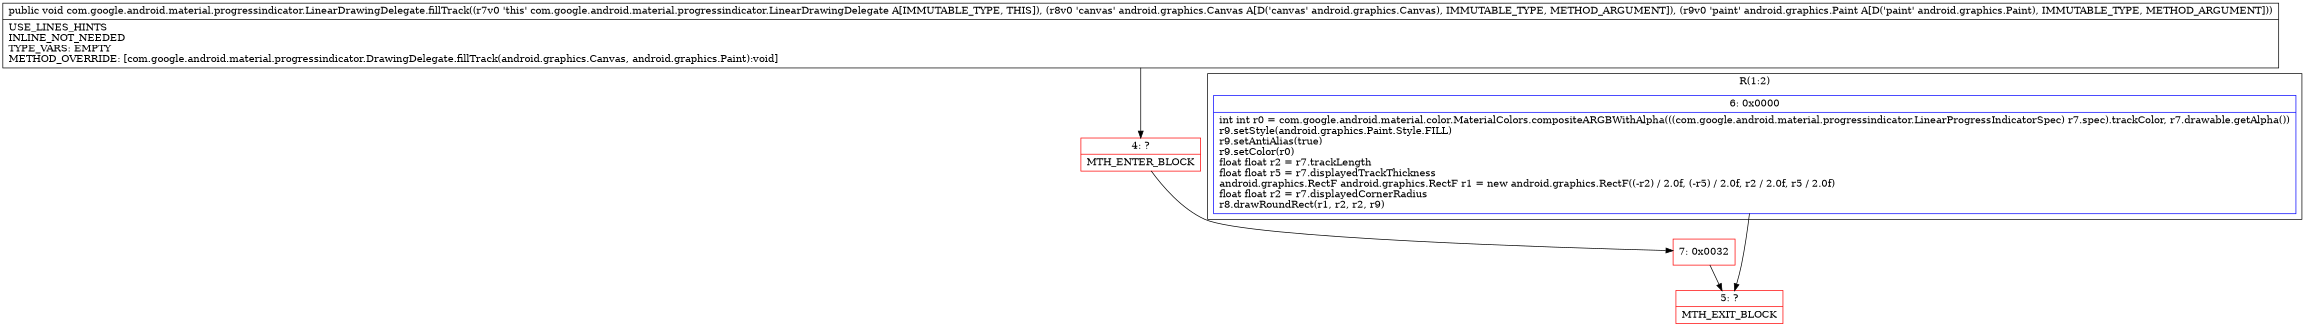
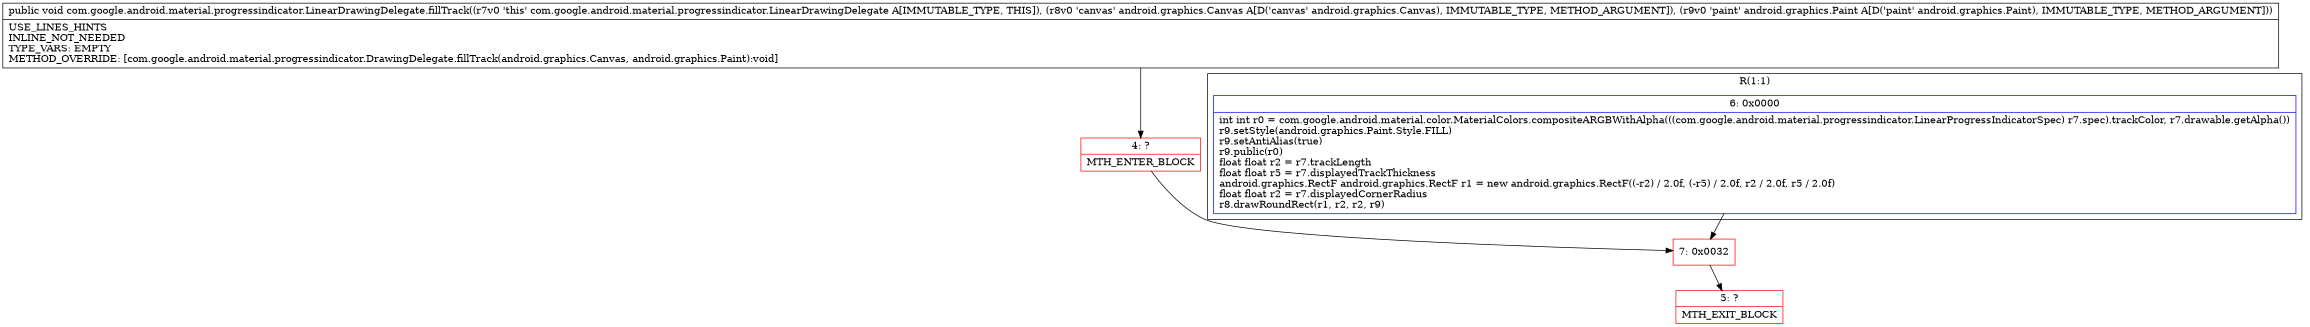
(1755, 82) -> (1755, 82)
(1257, 152) -> (1251, 152)
(1744, 249) -> (1719, 224)
